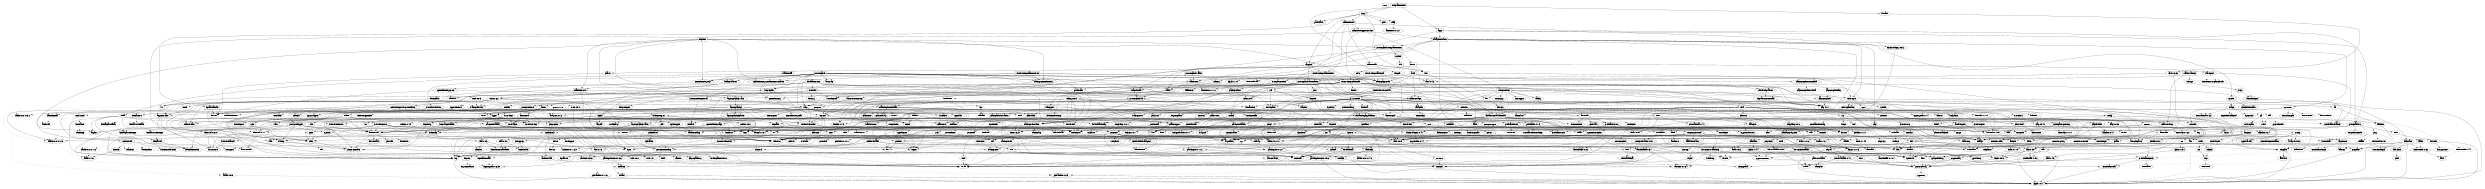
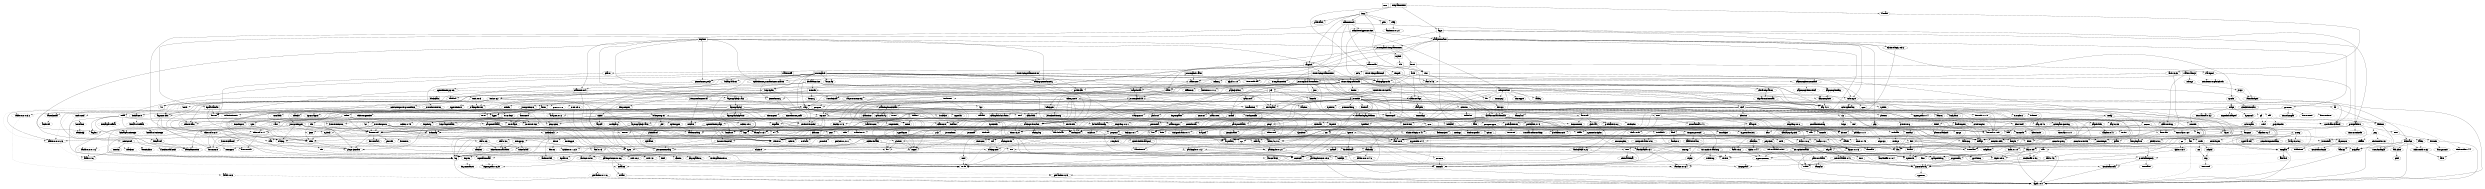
(2355, 133) -> (2355, 133)
